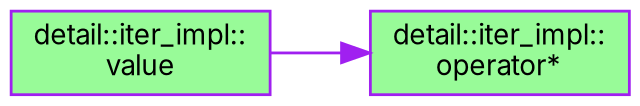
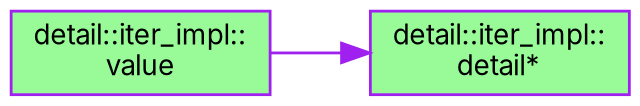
(500, 53) -> (500, 53)
